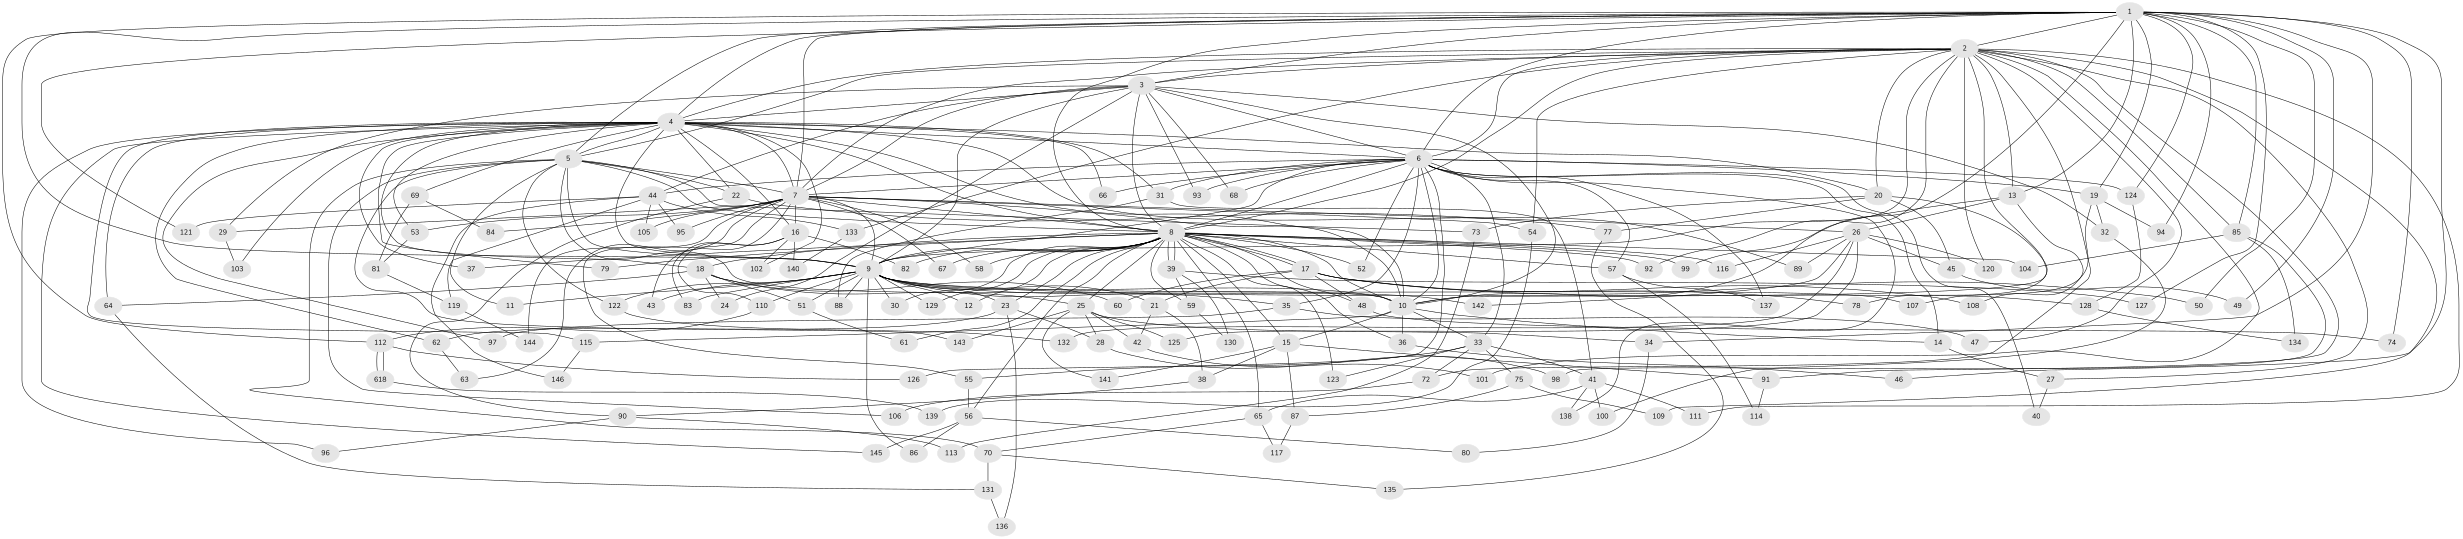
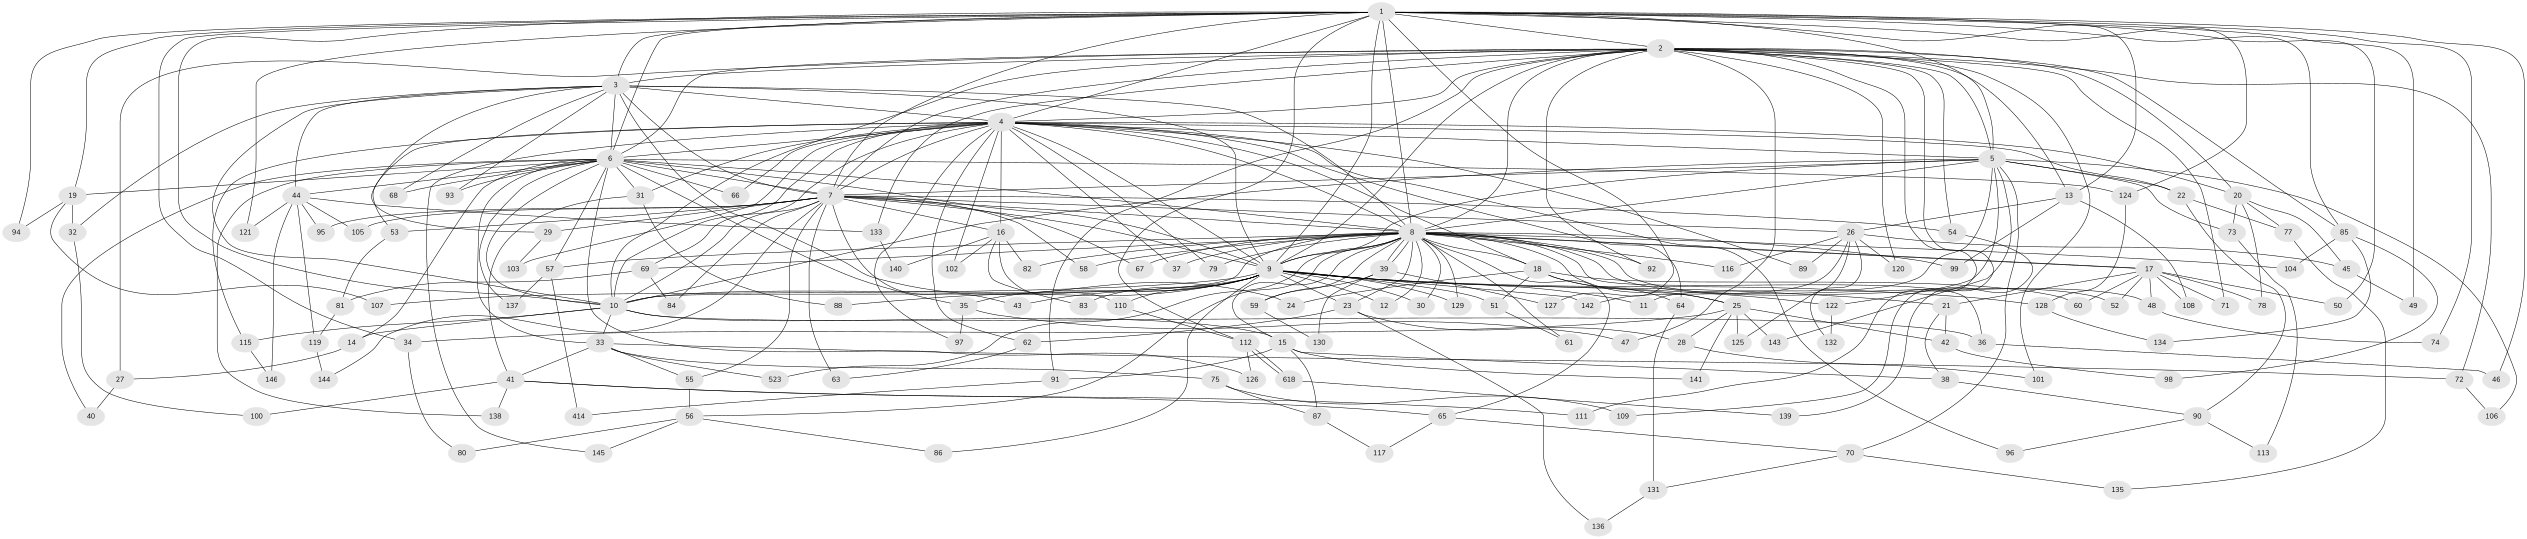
(1393, 204) -> (2132, 288)
none -> (1029, 251)
none -> (2225, 306)
(1333, 380) -> (775, 380)
(1756, 417) -> (579, 417)
